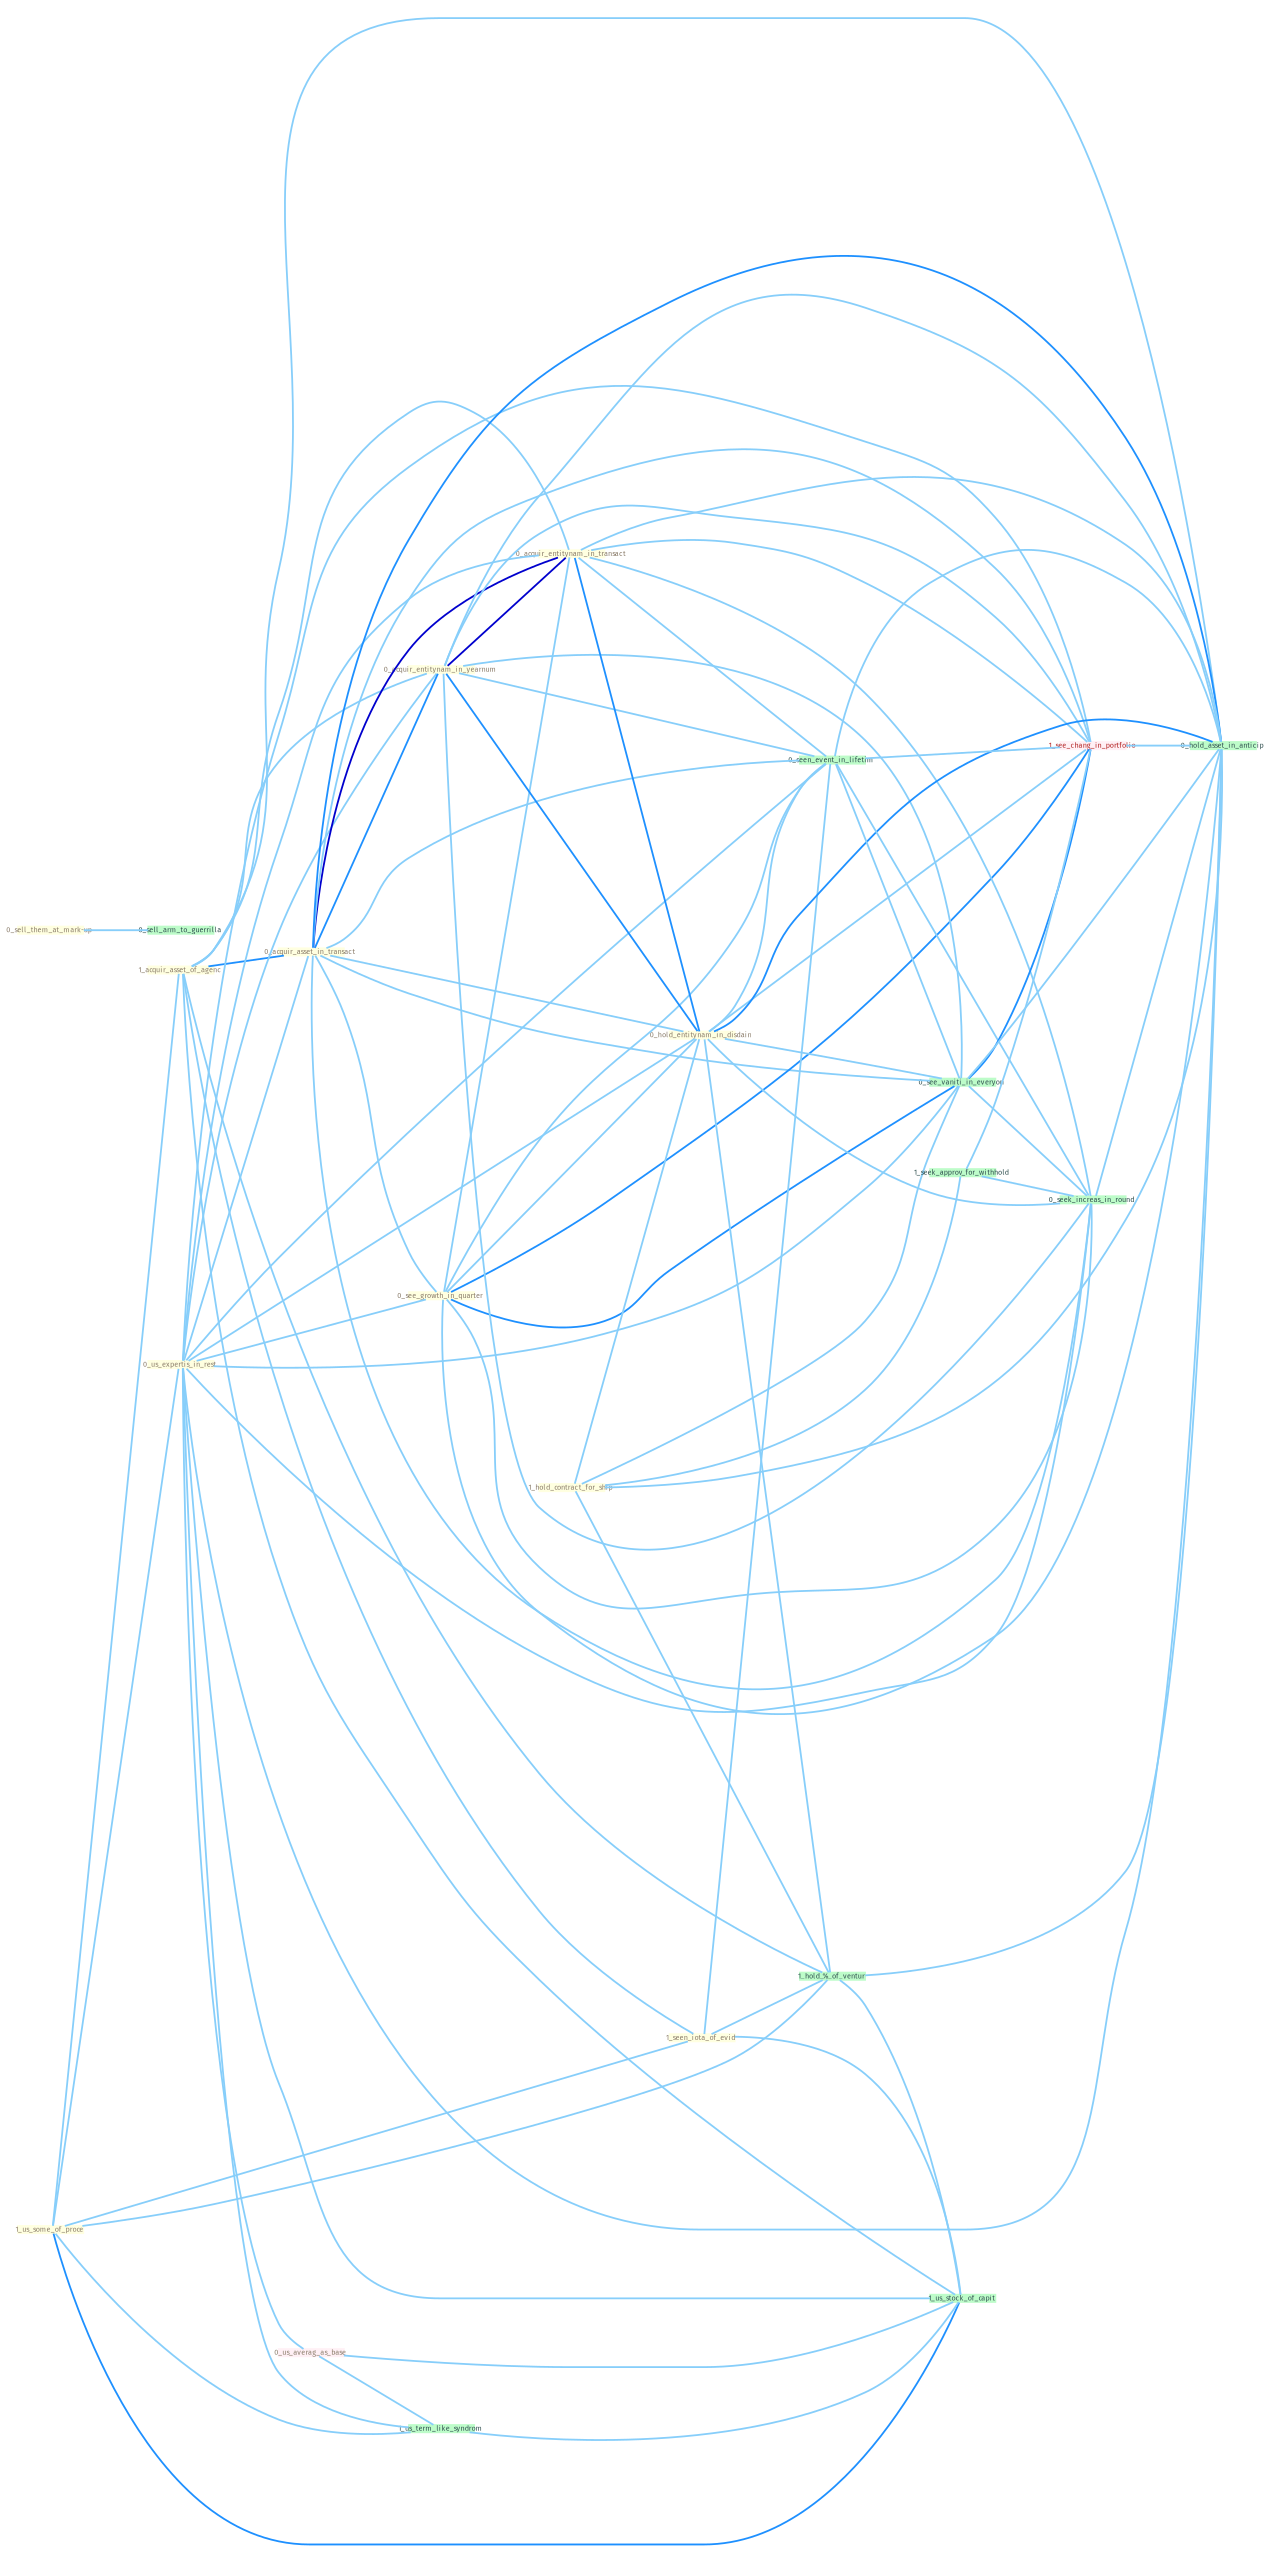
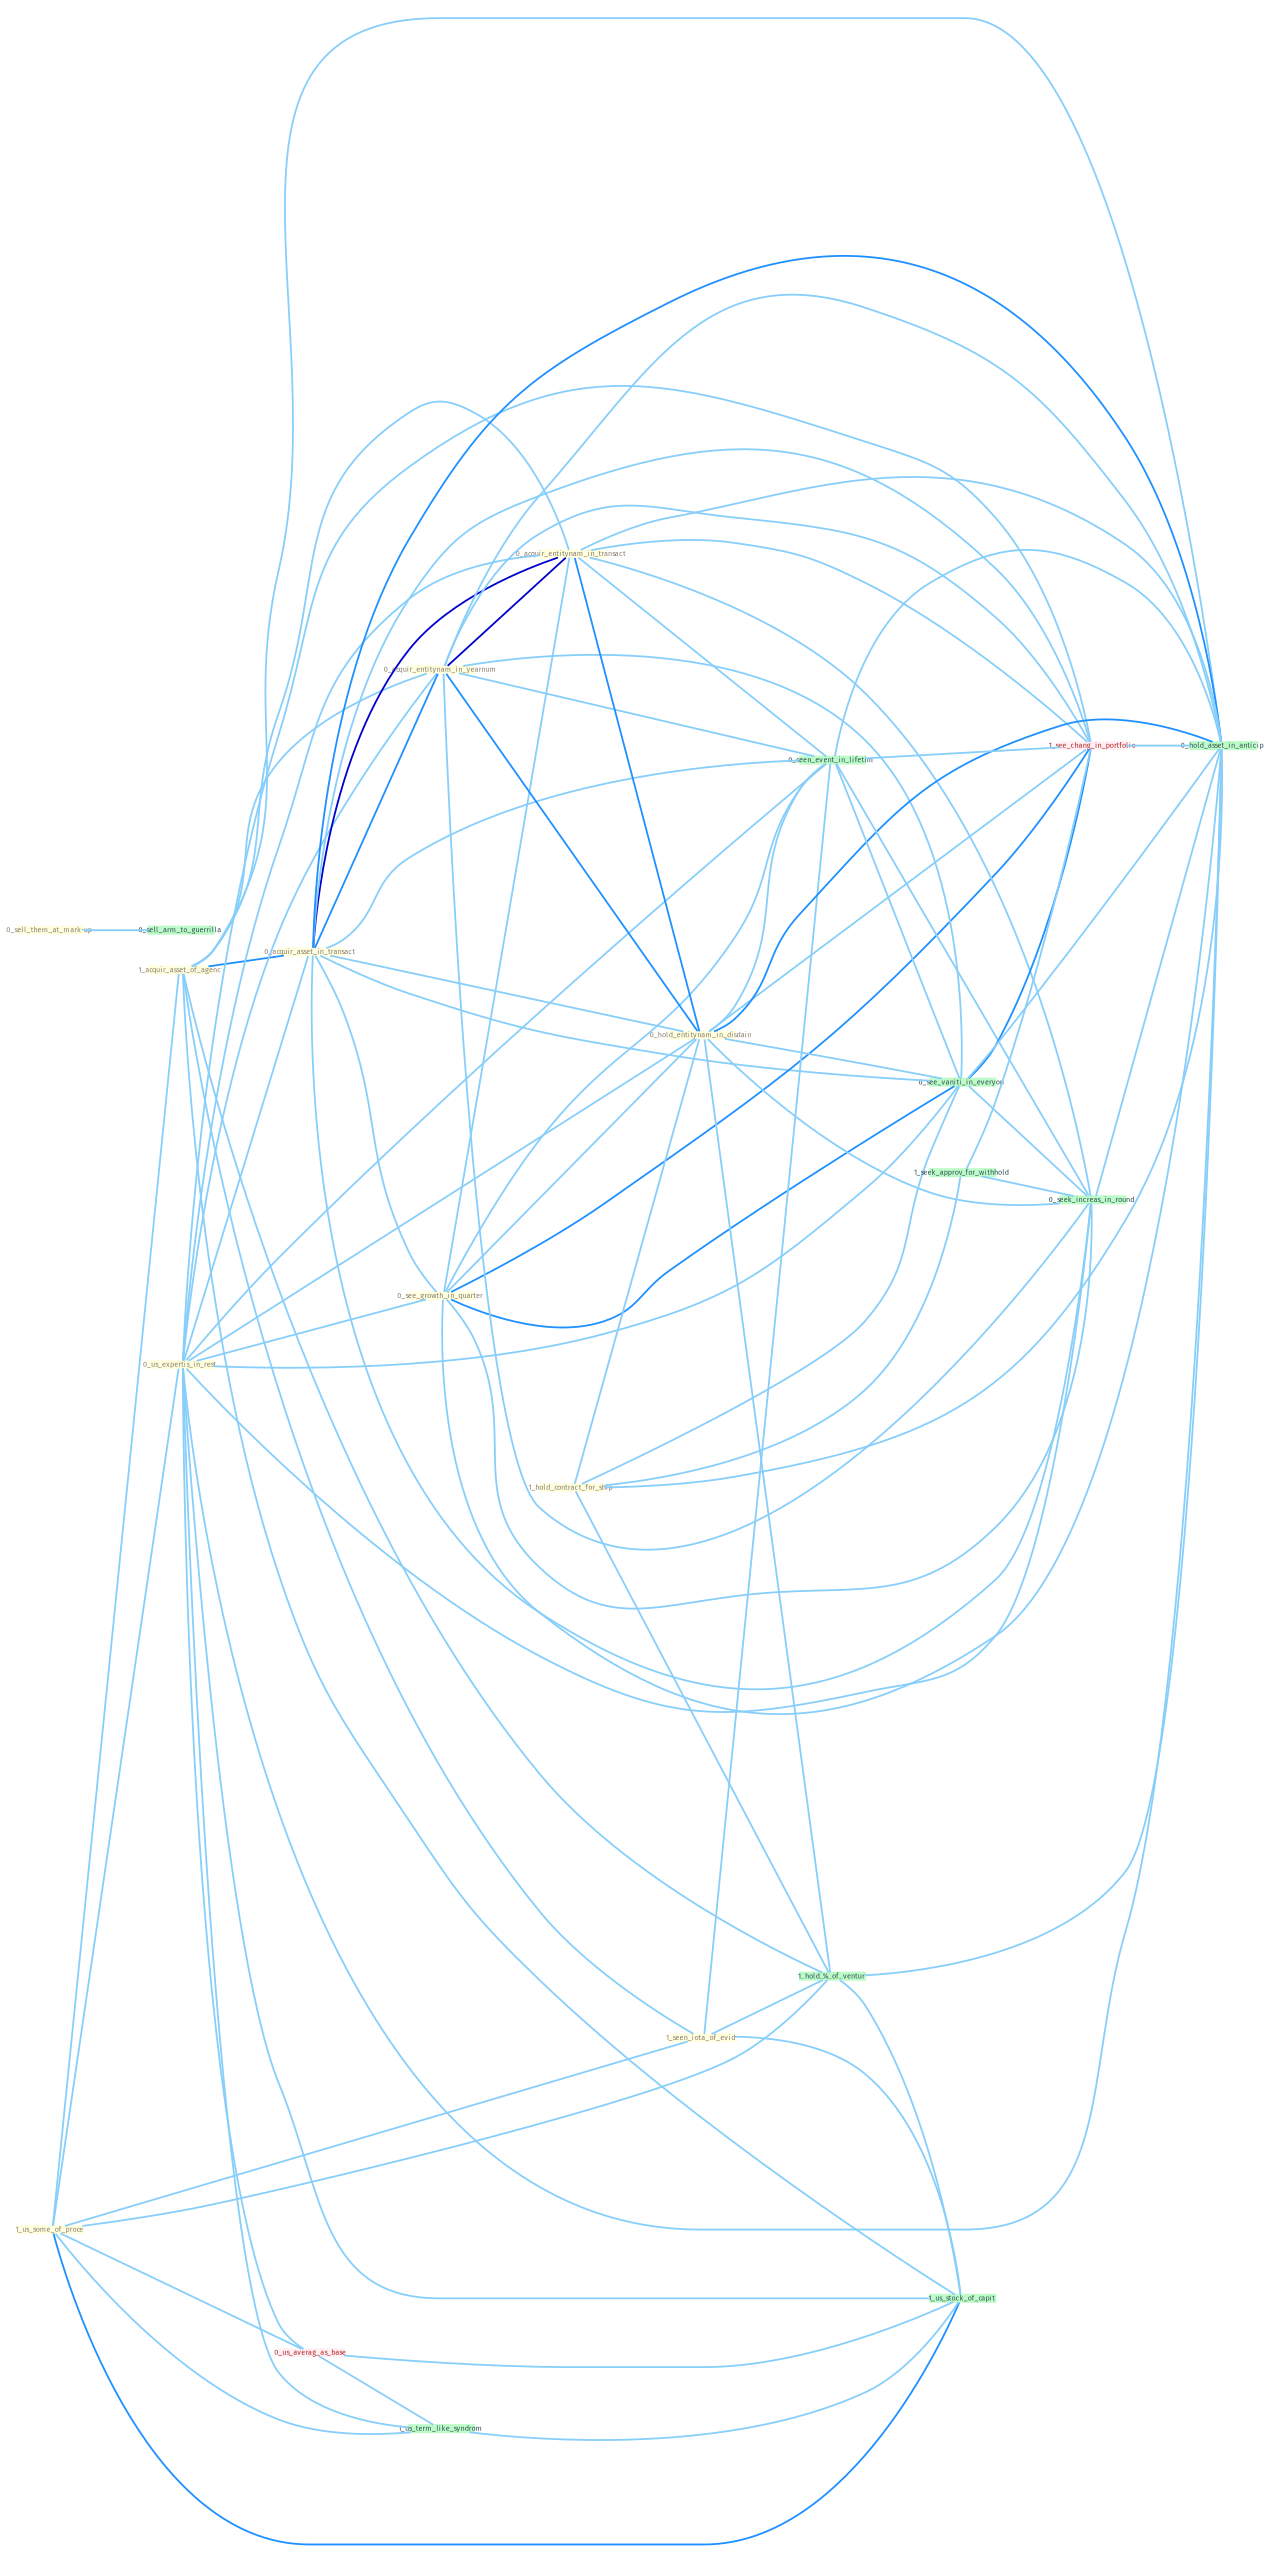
none -> (181, 2291)
(311, 2353) -> (311, 2353)
